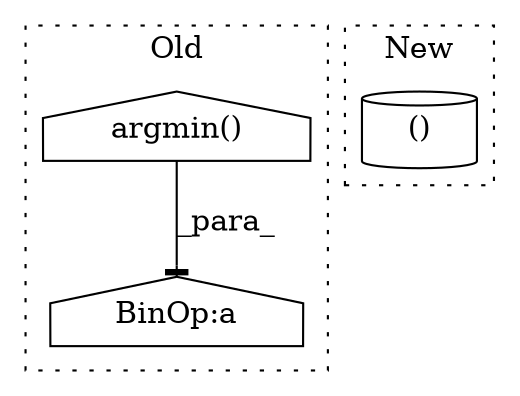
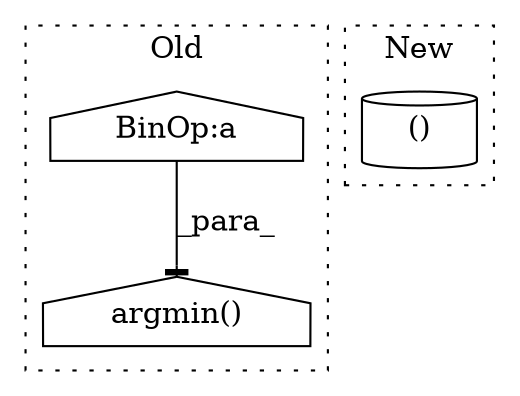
(177, 213) -> (177, 213)
